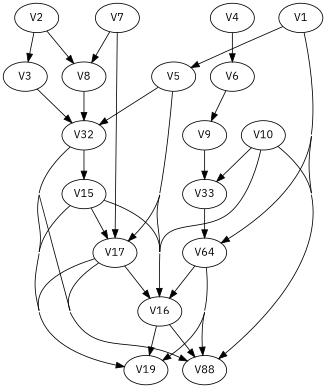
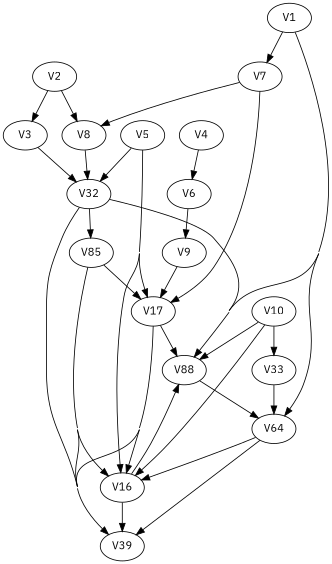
(241, 45) -> (277, 44)
(205, 161) -> (171, 278)
(84, 194) -> (91, 253)
(202, 330) -> (226, 397)
(146, 370) -> (122, 546)
